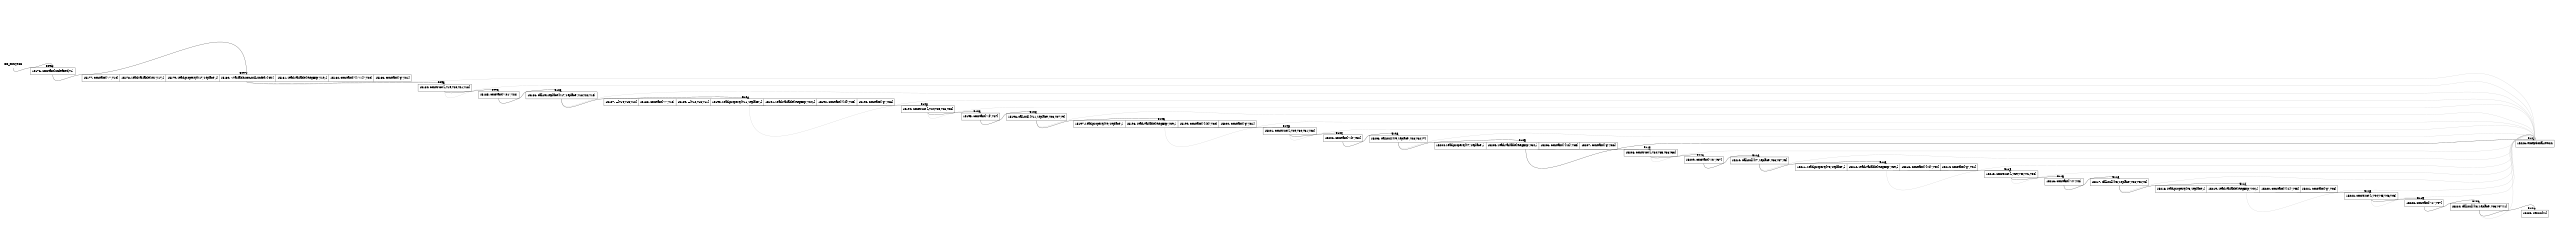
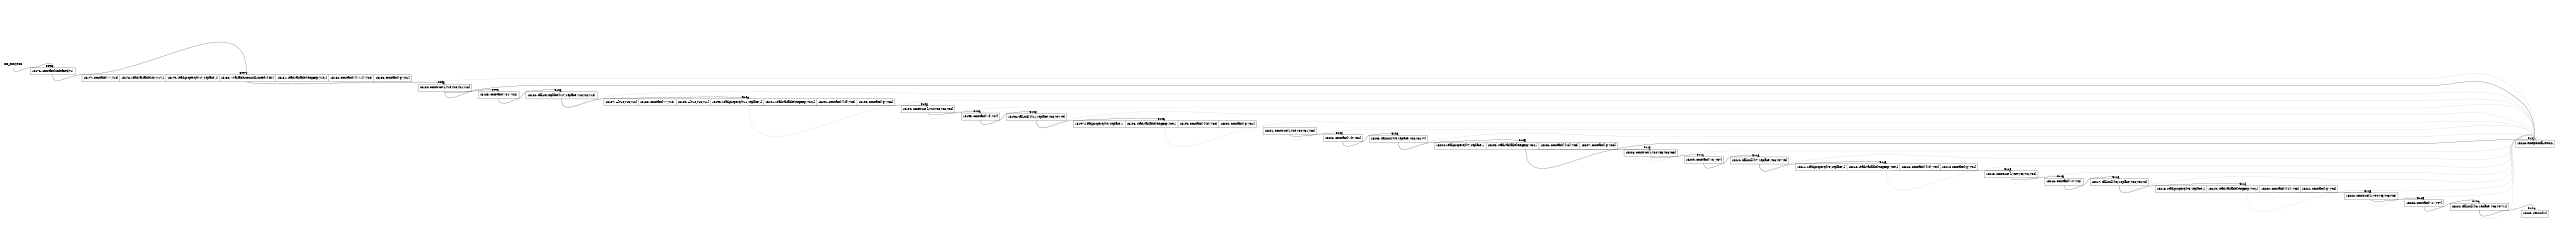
(1503, 86) -> (1503, 86)
(1226, 127) -> none
